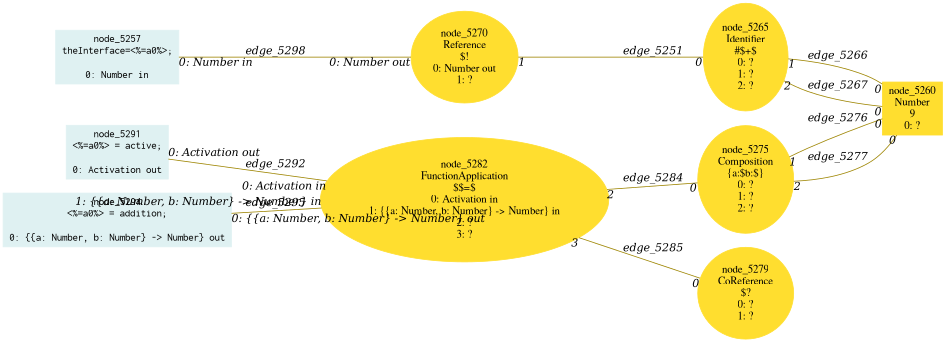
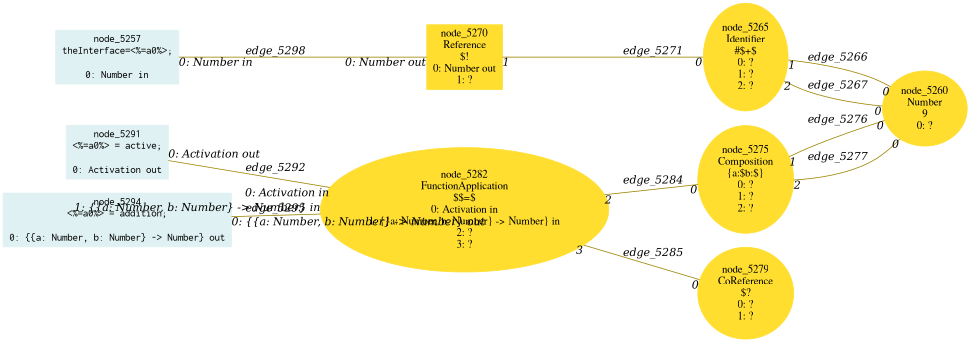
(653, 51) -> (653, 51)
(465, 57) -> (465, 57)
(912, 109) -> (925, 109)
